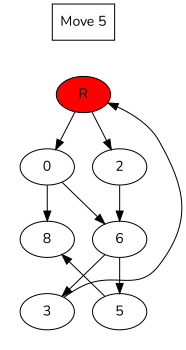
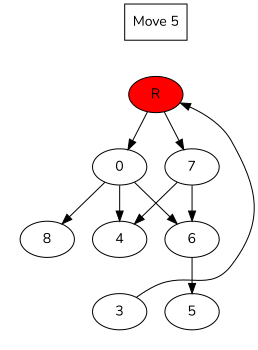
(120, 167) -> (192, 167)
none -> (120, 239)
(87, 272) -> none
(87, 279) -> none
